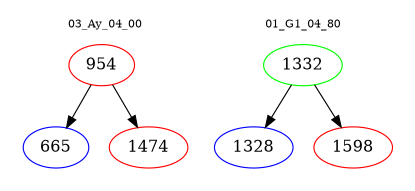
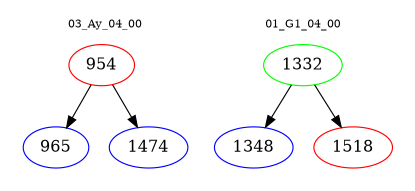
(303, 25) -> (303, 25)
(56, 147) -> (56, 147)
(149, 147) -> (149, 147)
(254, 147) -> (254, 147)
(353, 147) -> (353, 147)
